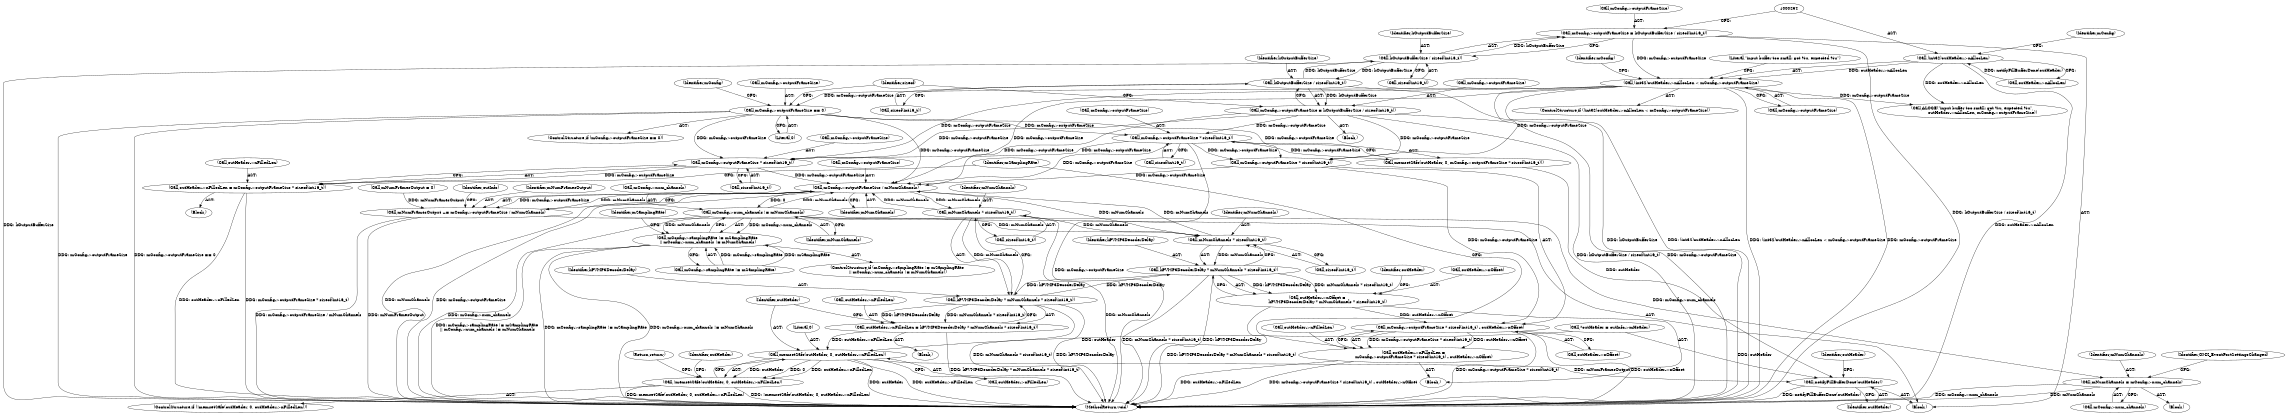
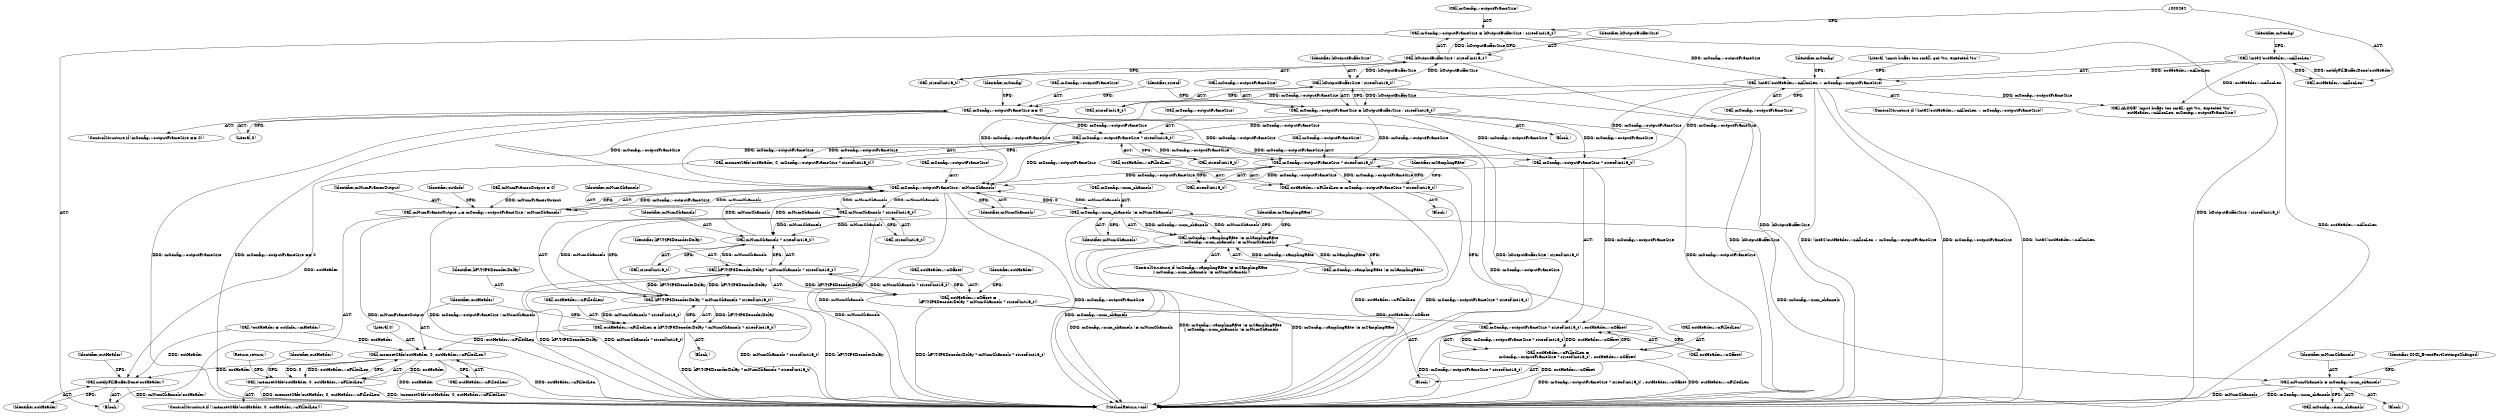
(1868, 32) -> (2311, 30)
(2071, 71) -> (2301, 71)
(1602, 370) -> (233, 370)
(1822, 395) -> (171, 395)
